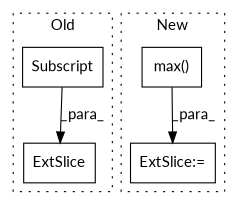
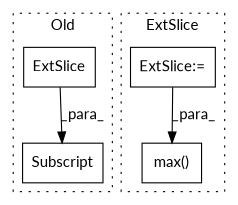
(173, 26) -> (173, 26)
(61, 110) -> (61, 110)
(172, 110) -> (172, 110)
